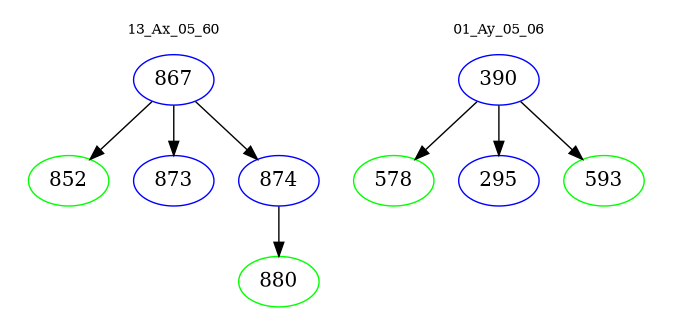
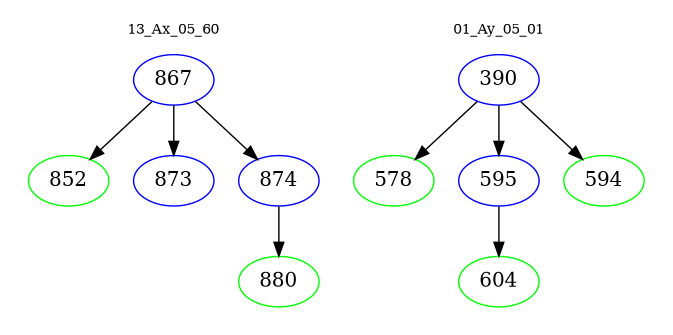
(499, 30) -> (499, 30)
(499, 181) -> (499, 181)
(604, 181) -> (604, 181)
none -> (499, 282)
